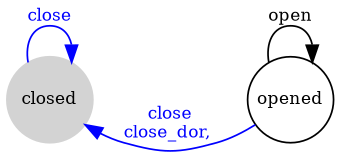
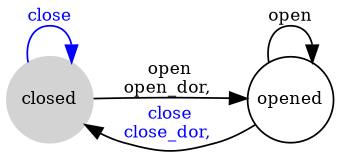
none -> (161, 98)
(179, 150) -> (179, 150)
